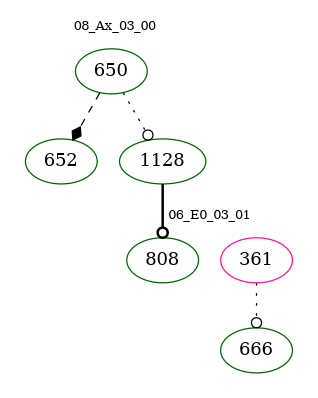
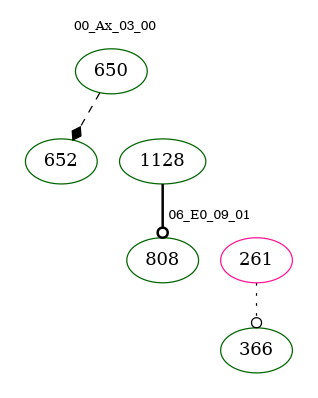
(115, 27) -> (115, 27)
(134, 112) -> none
(210, 216) -> (210, 216)
(257, 260) -> (257, 260)
(257, 350) -> (257, 350)
